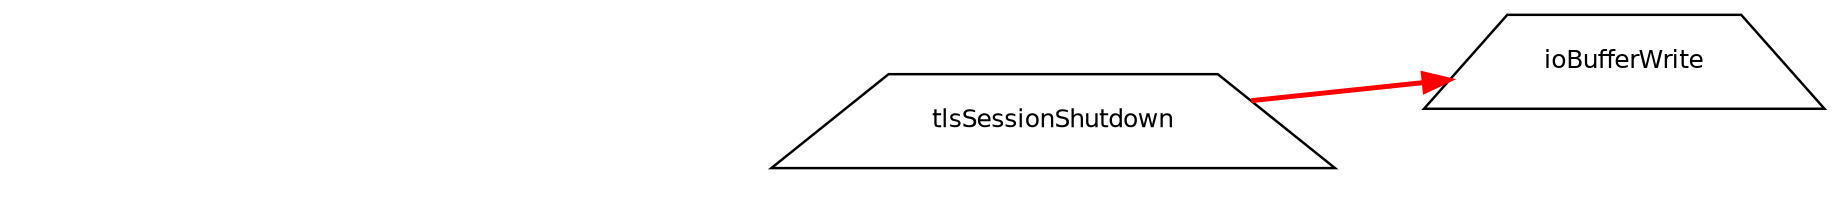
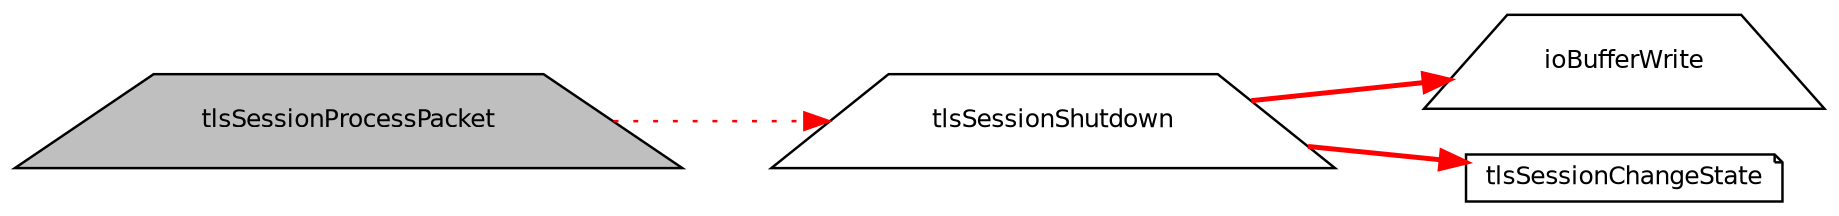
none -> (349, 121)
none -> (1624, 178)
